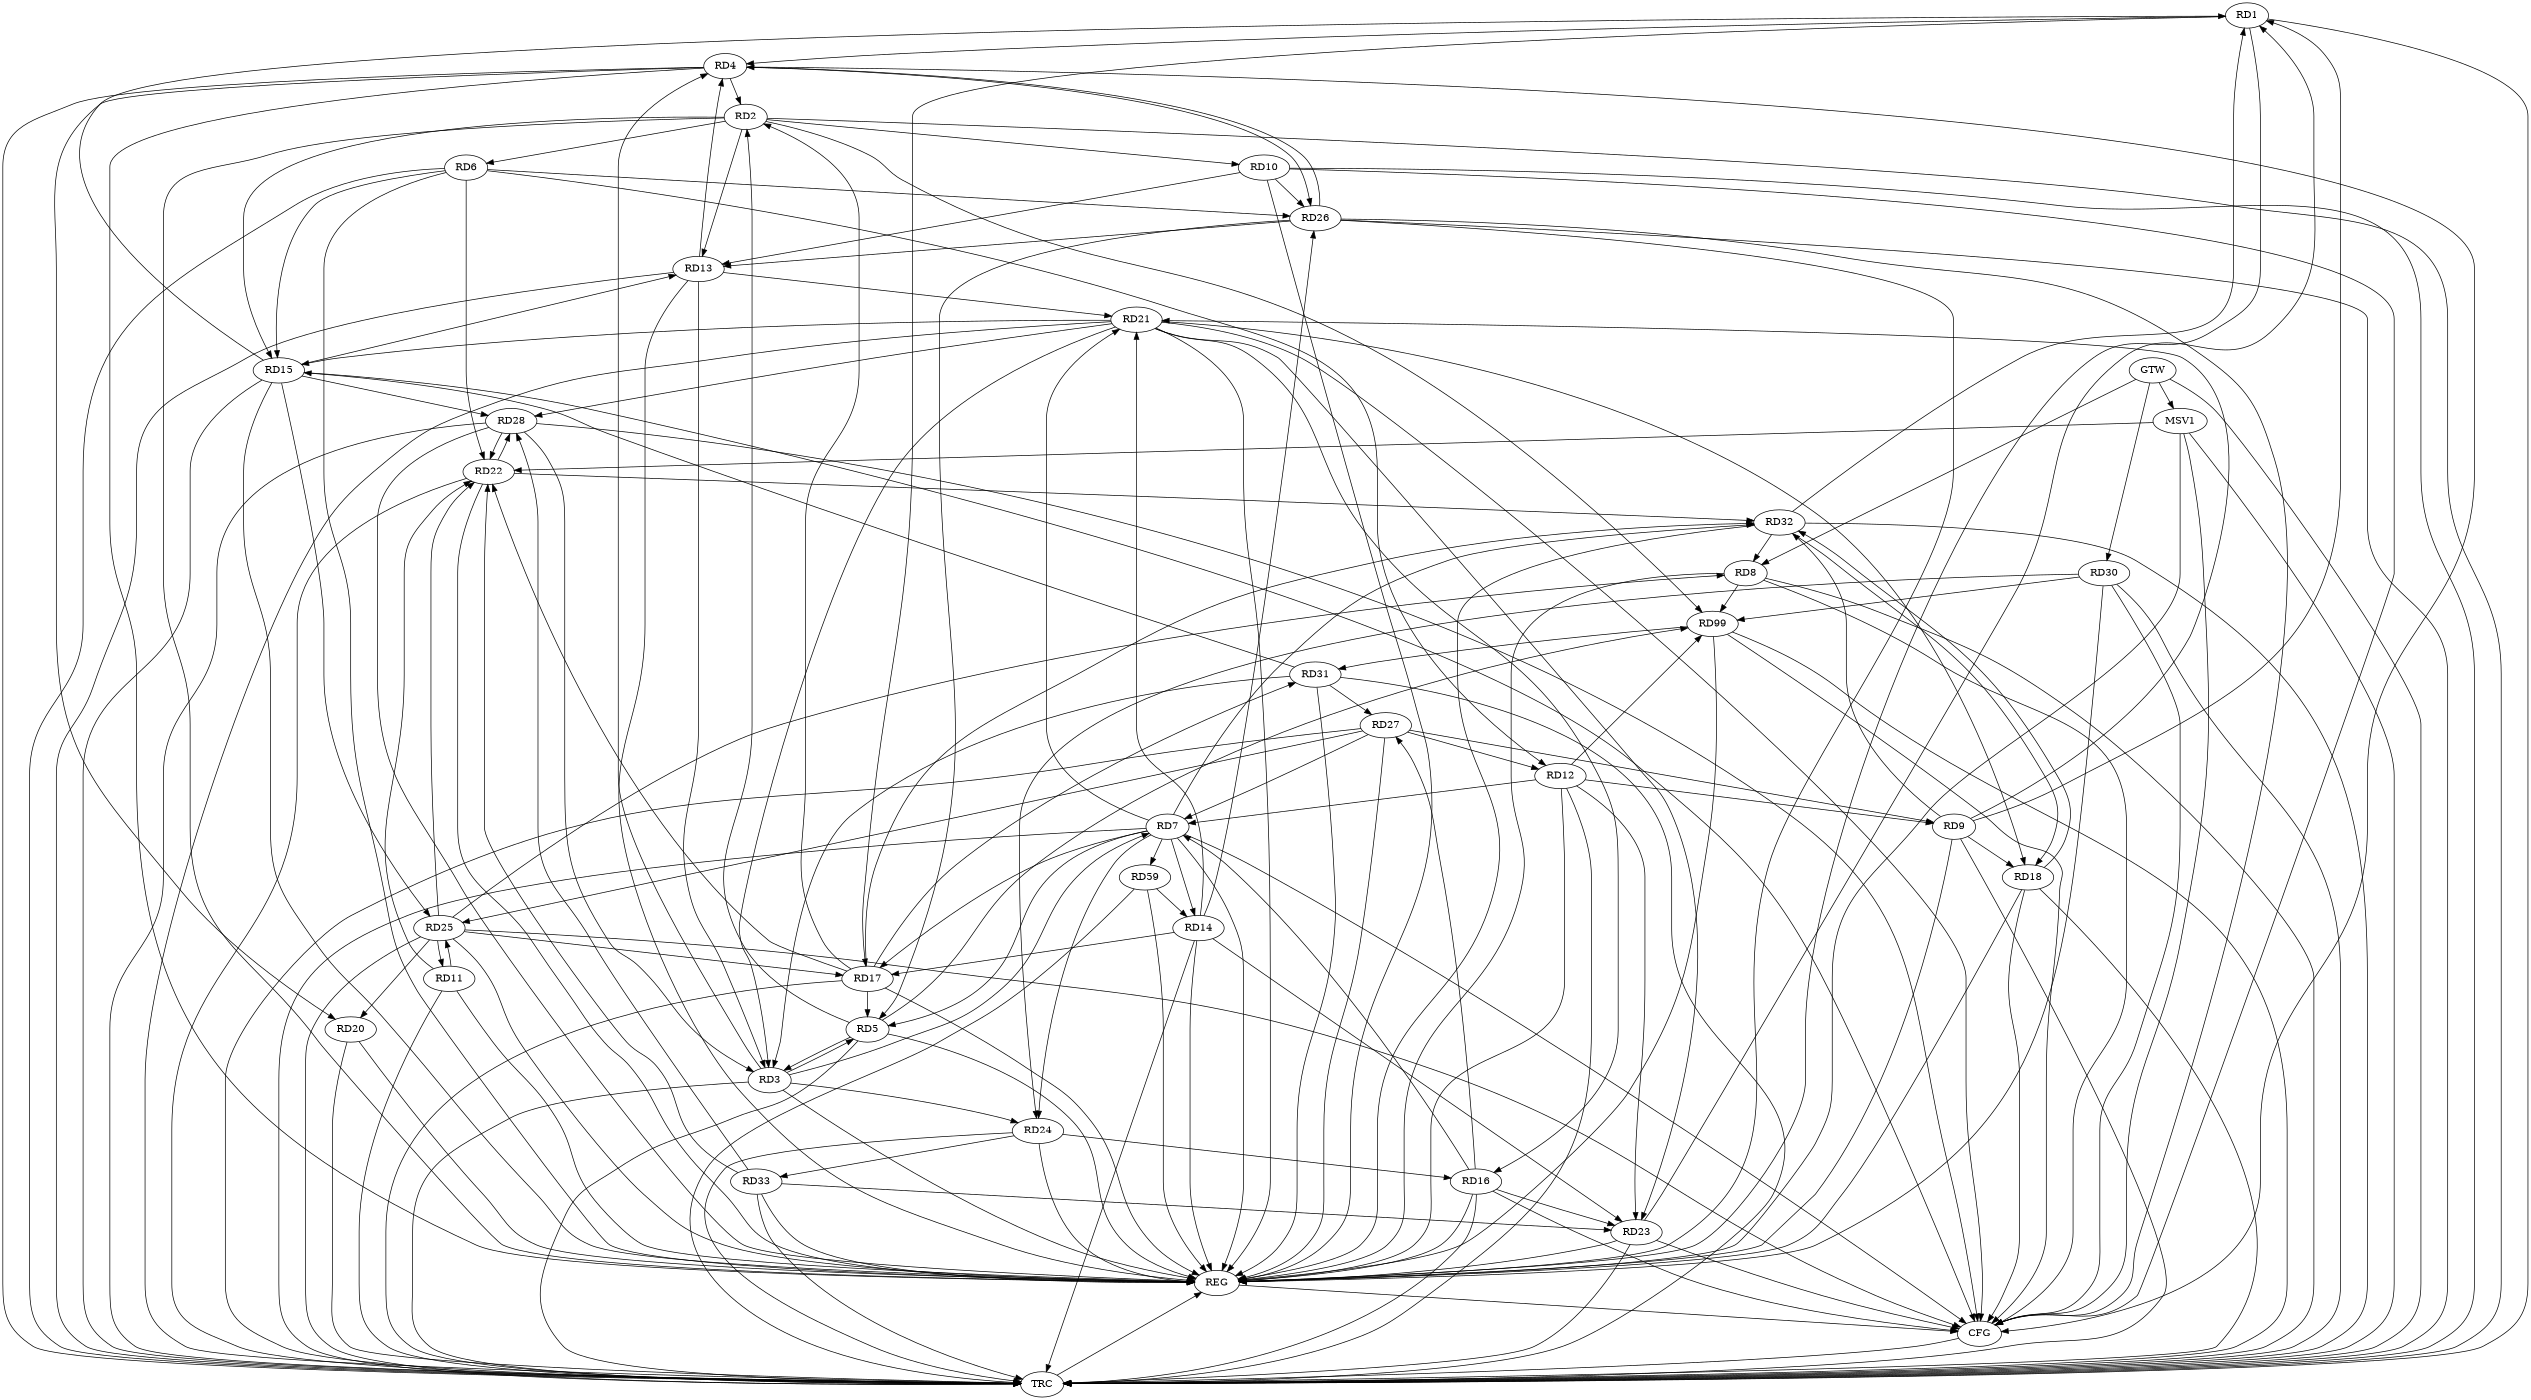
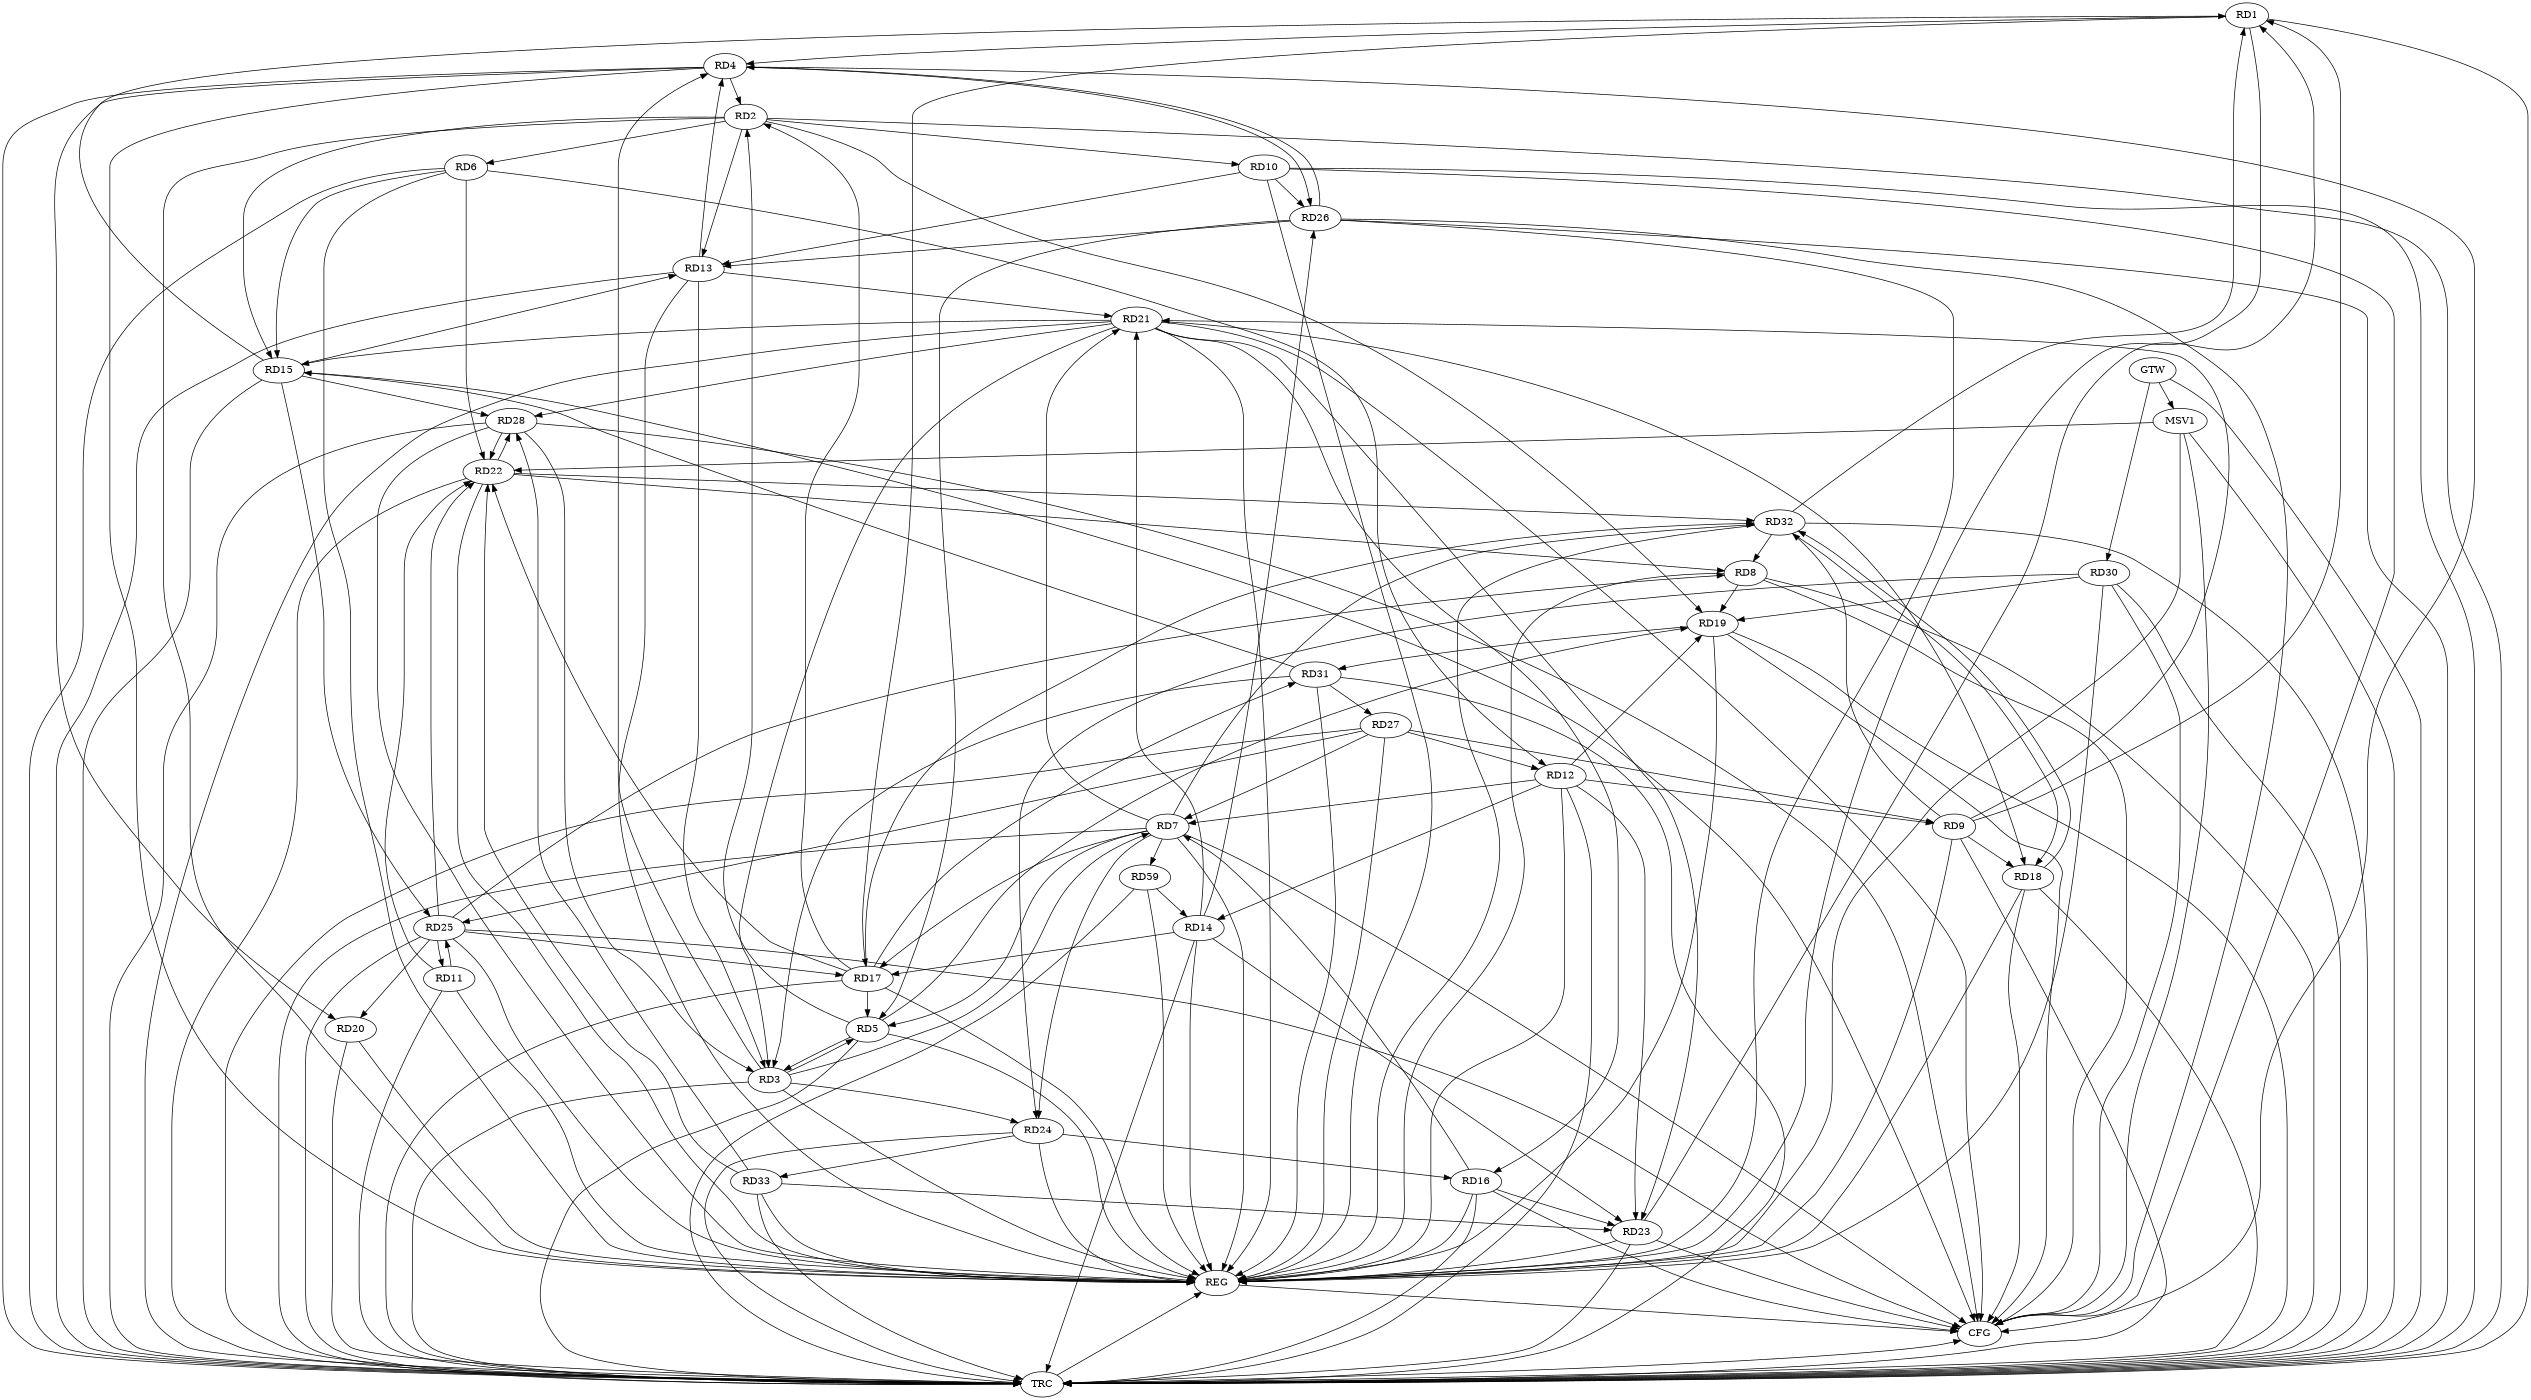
(885, 193) -> none
(1961, 466) -> (1086, 520)
(1713, 624) -> (1713, 624)
(1182, 874) -> (1383, 851)
(1454, 952) -> none
(456, 1104) -> none
(1516, 1370) -> (1509, 1371)
